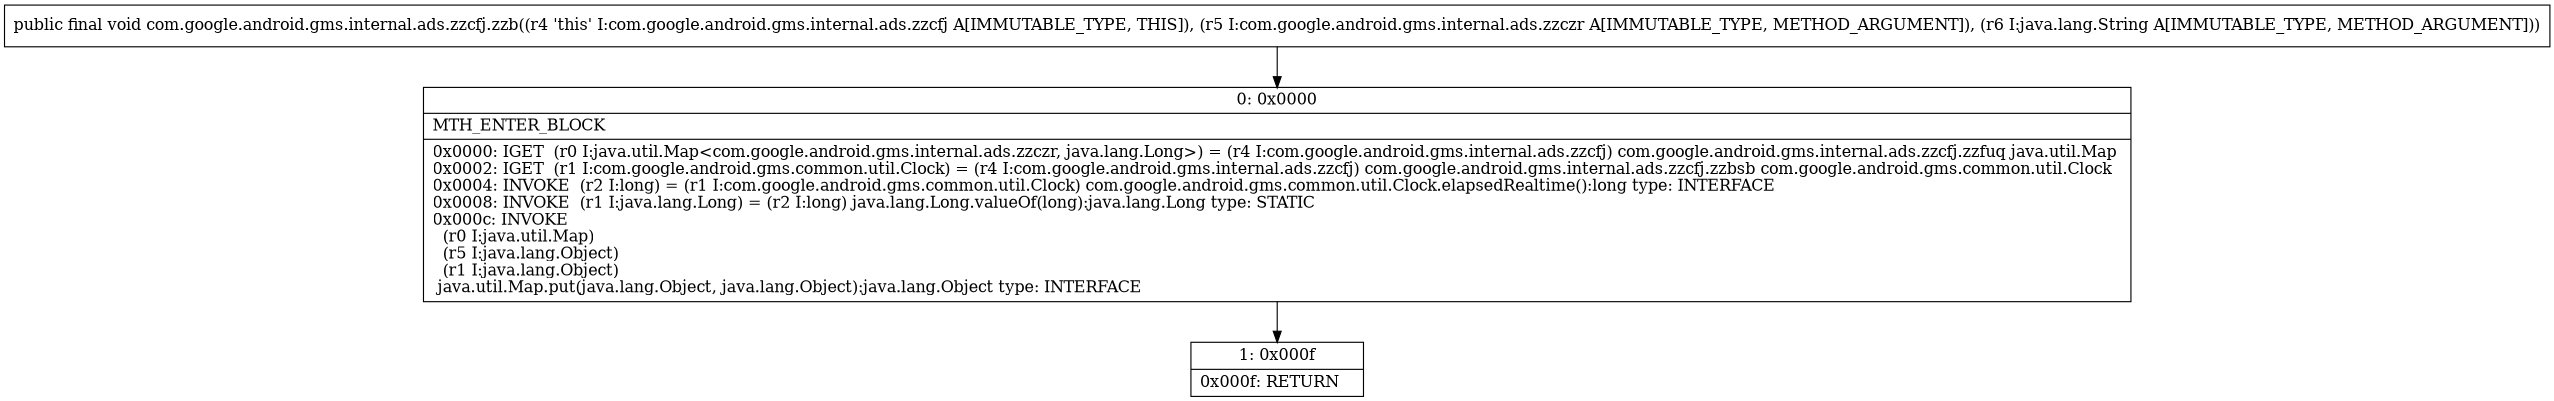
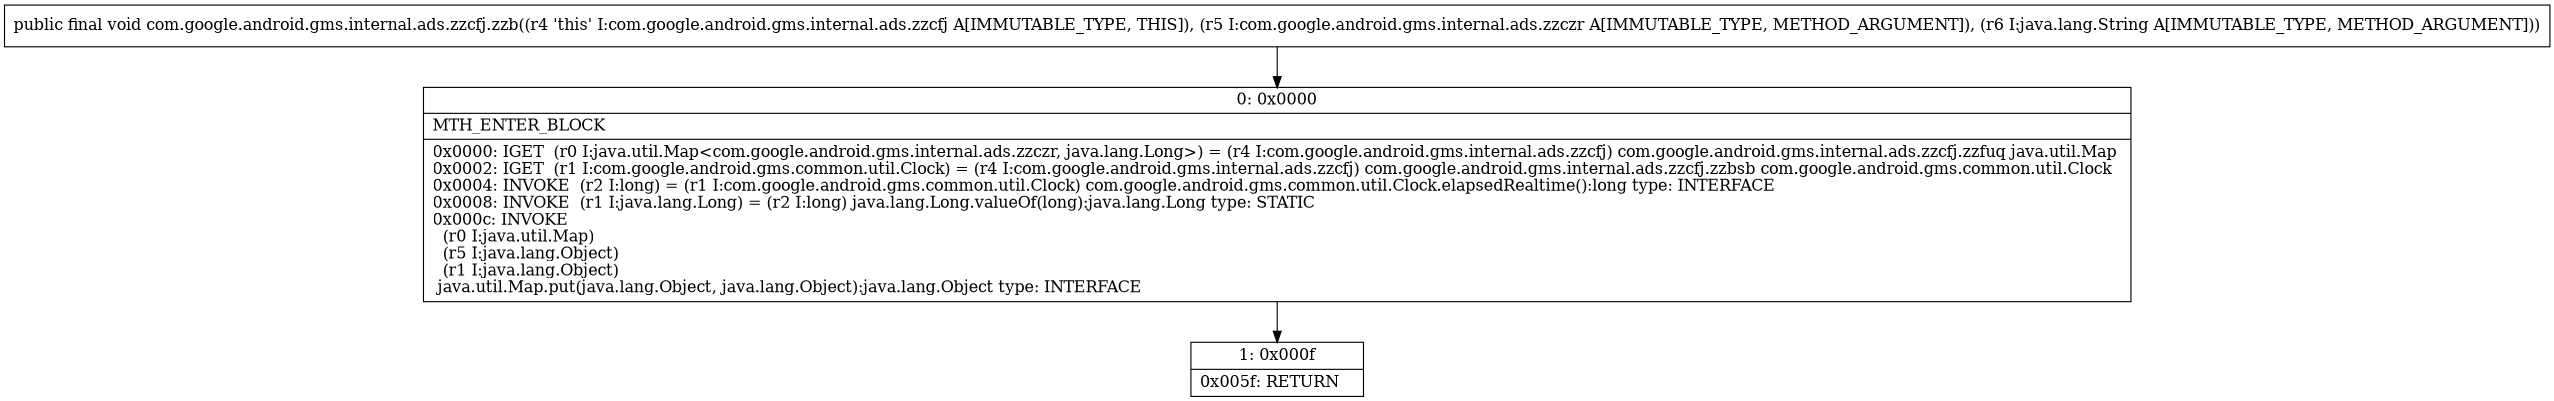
(1277, 382) -> (1277, 382)
